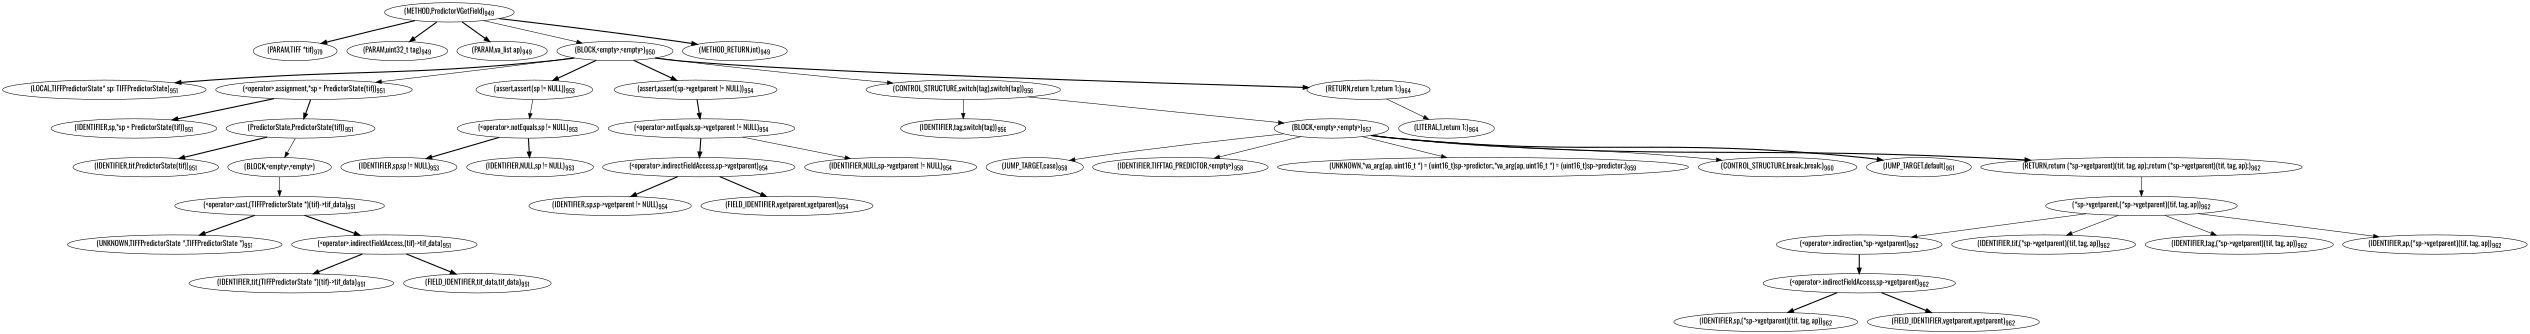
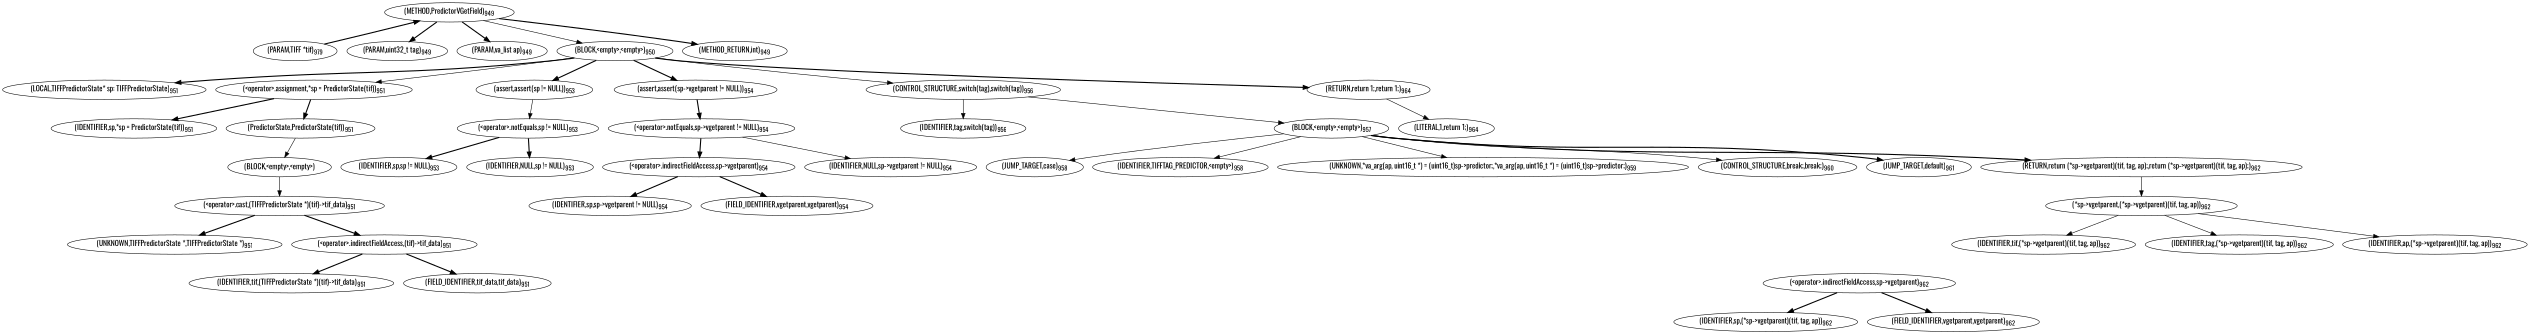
(371, 31) -> (369, 33)
(146, 167) -> none
(1859, 245) -> none
